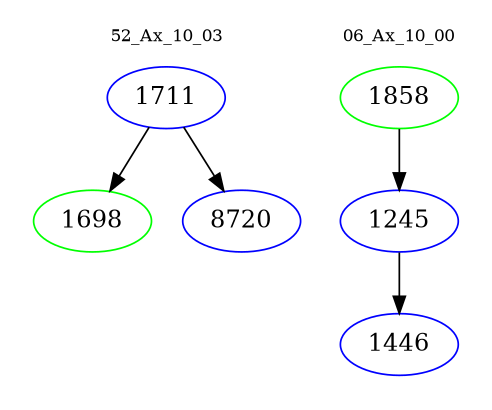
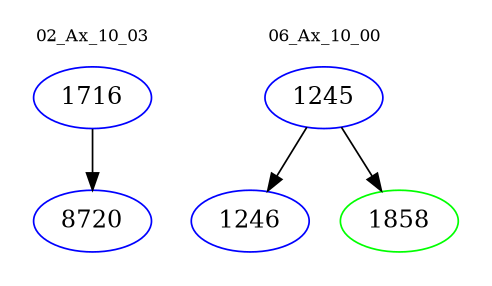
(167, 37) -> (93, 37)
(166, 98) -> (93, 98)
(399, 151) -> (357, 152)
(93, 221) -> none
(399, 344) -> (250, 221)
